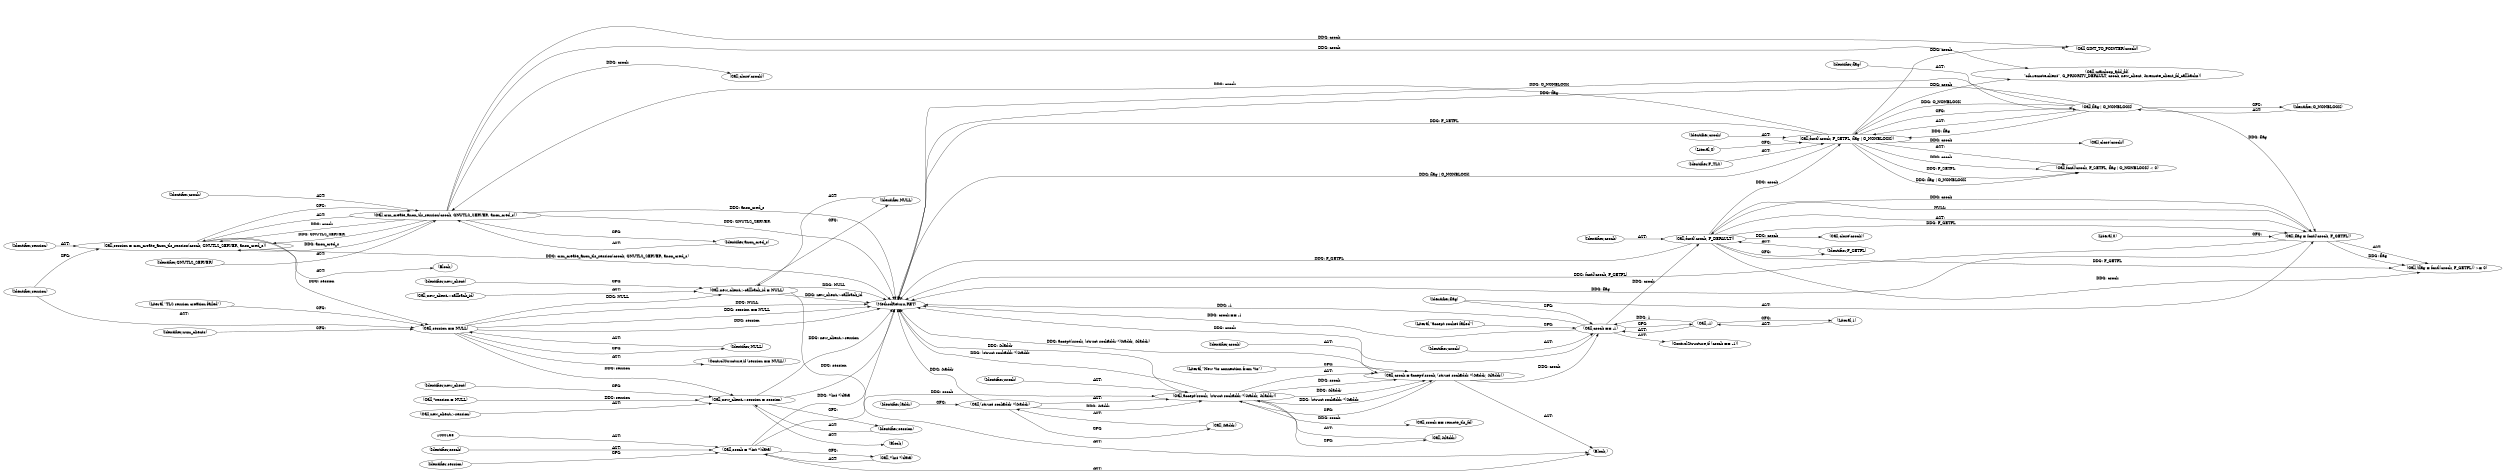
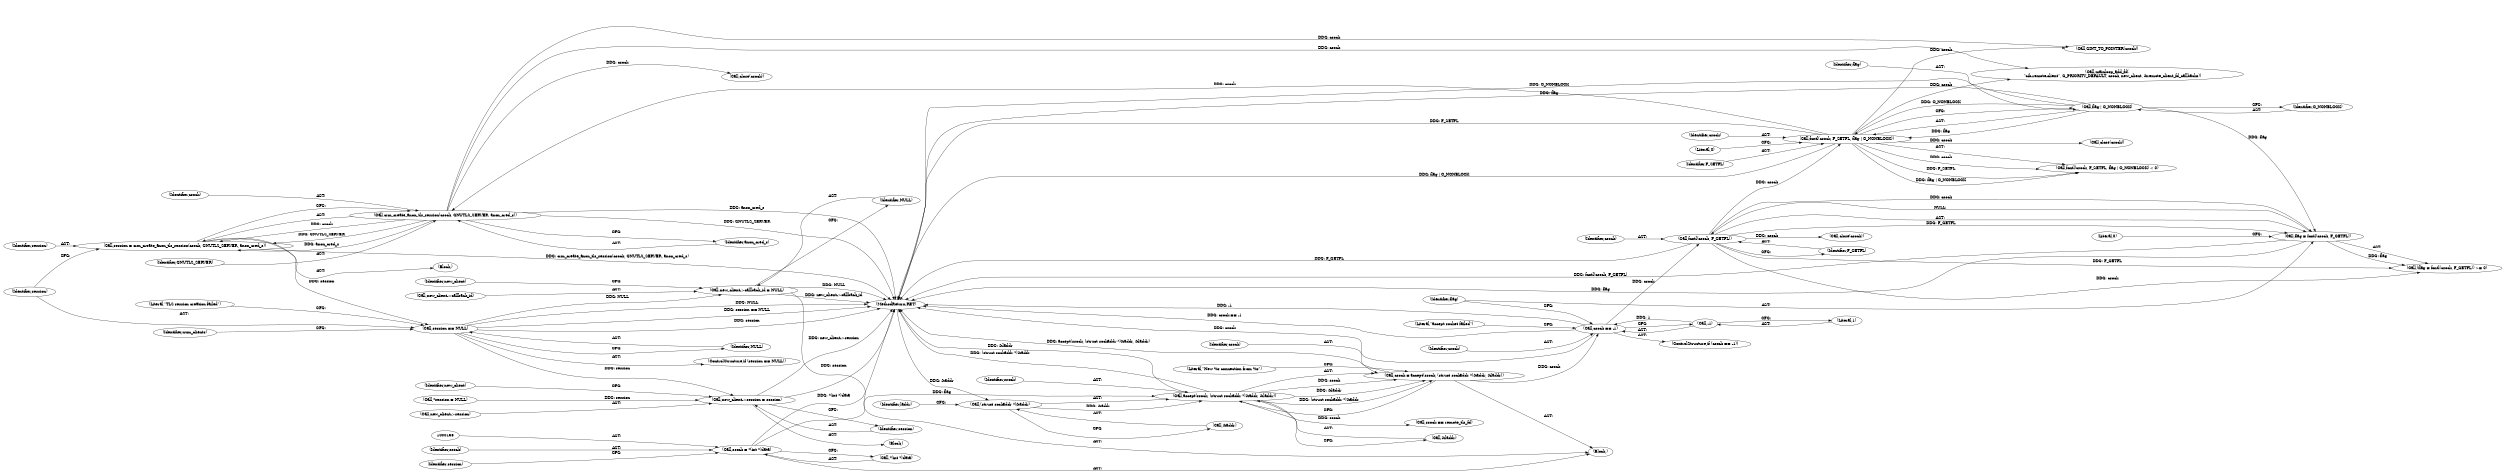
(1705, 165) -> (1705, 165)
(1705, 239) -> (1705, 239)
(928, 370) -> (922, 375)
(942, 392) -> (942, 392)
